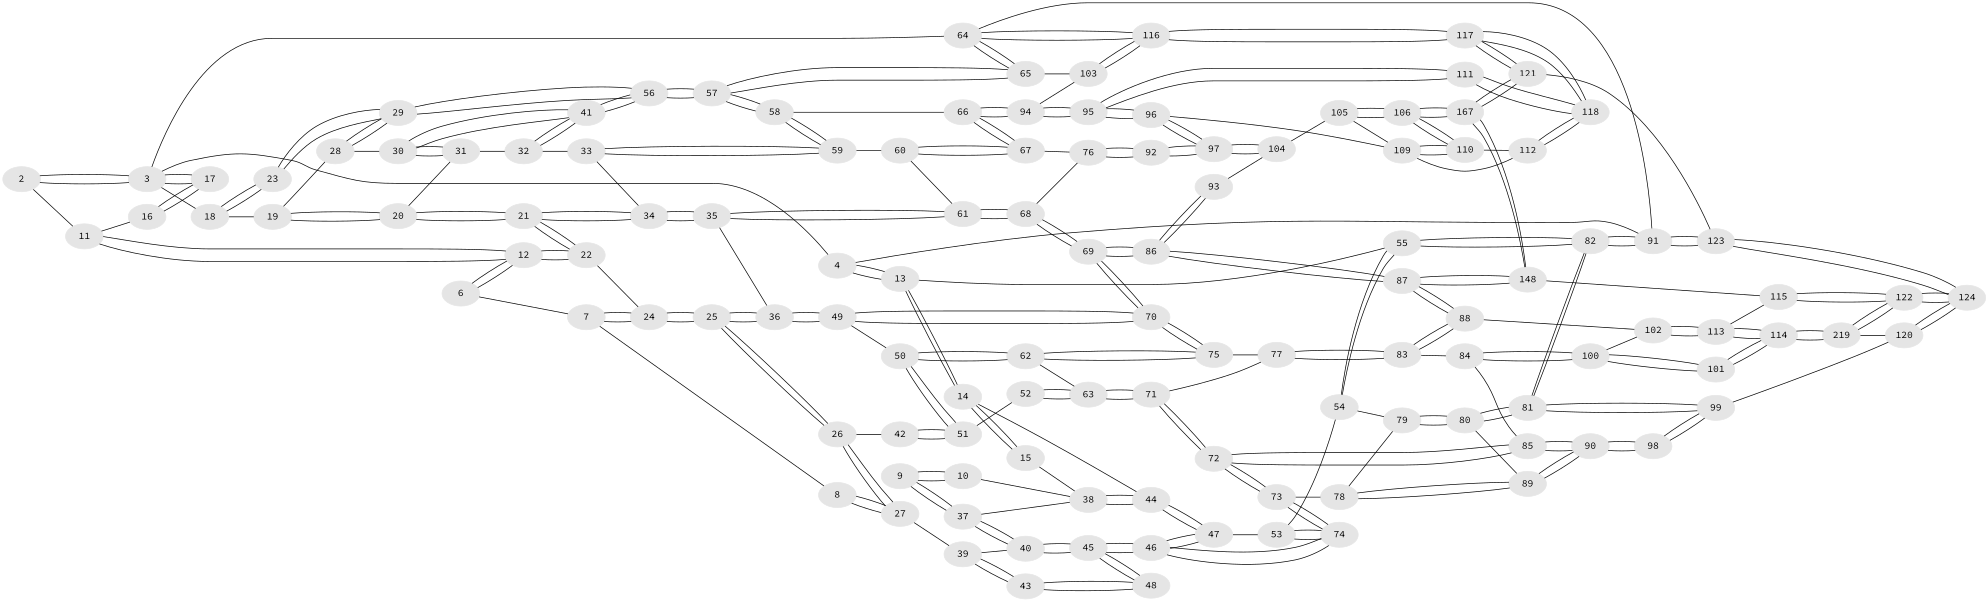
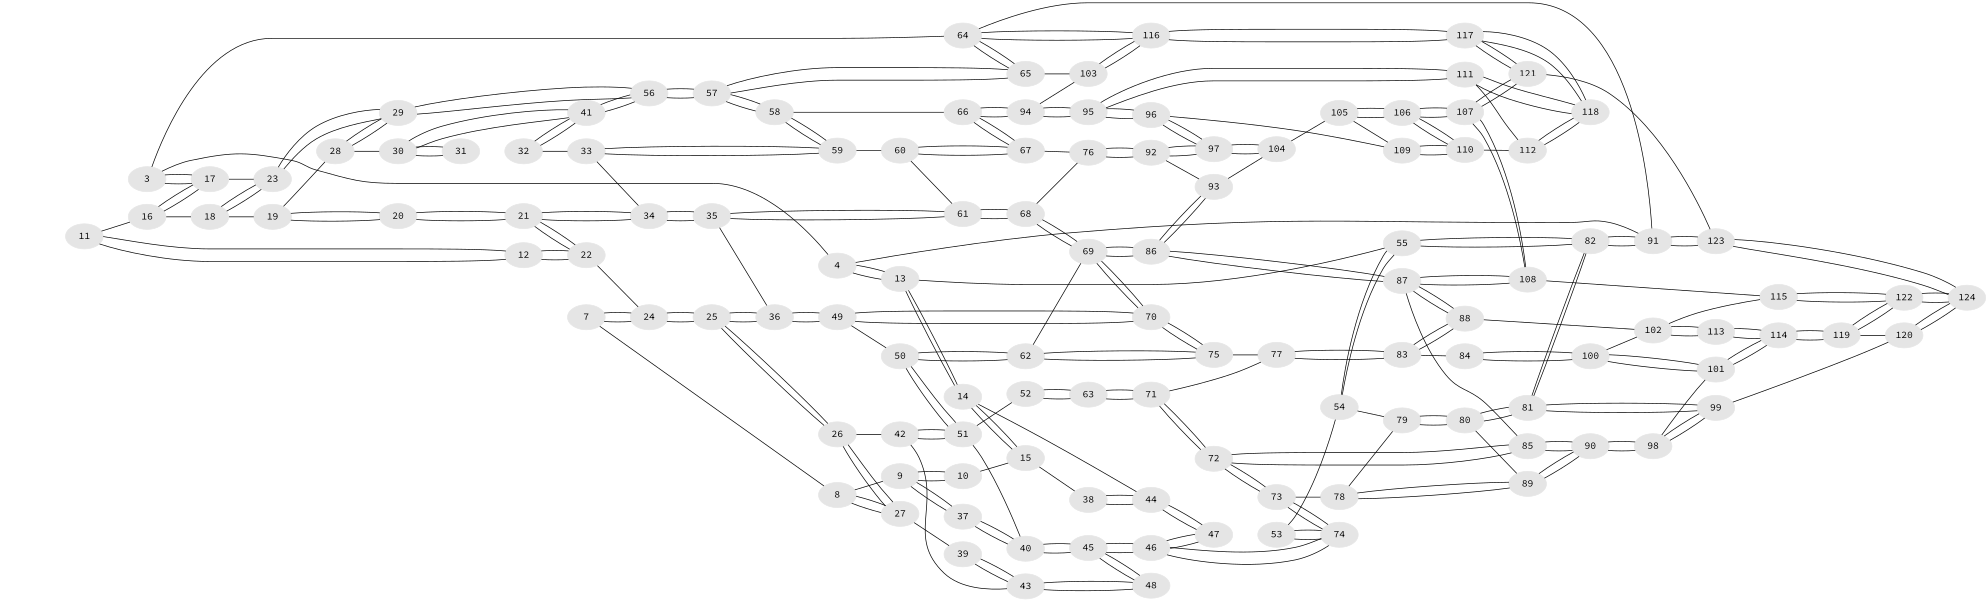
(1465, 112) -> (1465, 112)
(492, 151) -> none
none -> (1183, 170)
(1465, 171) -> (1497, 112)
(22, 179) -> none
none -> (241, 179)
(425, 188) -> none
(170, 193) -> (179, 217)
(1528, 280) -> (1528, 280)
(461, 294) -> none
(1747, 314) -> (1714, 309)
(1841, 335) -> (1841, 335)
(1057, 376) -> (1057, 304)
none -> (1688, 400)
(1496, 402) -> (1447, 376)
none -> (865, 487)
(1026, 488) -> (994, 467)
(1026, 508) -> none
(1245, 535) -> none
none -> (927, 543)
(994, 552) -> (999, 489)
